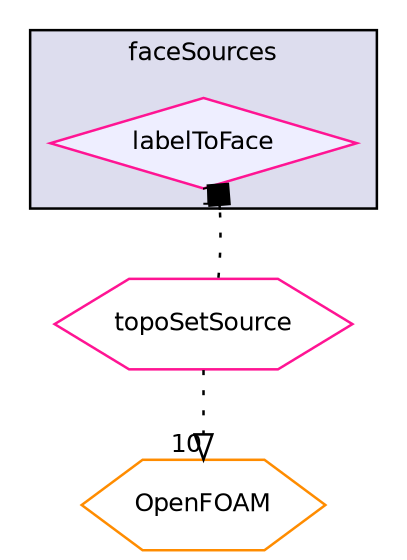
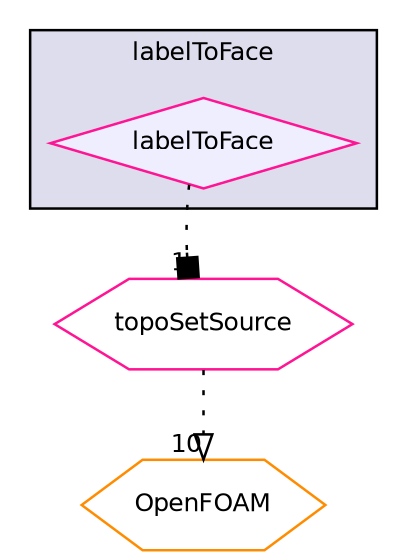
(204, 54) -> (204, 54)
(220, 244) -> (187, 225)
